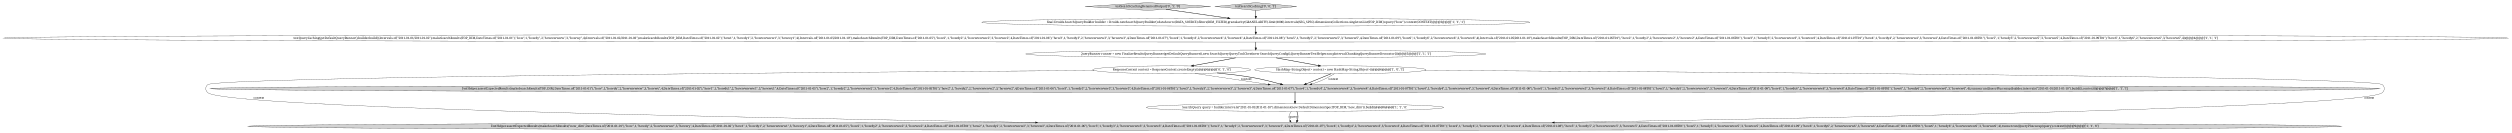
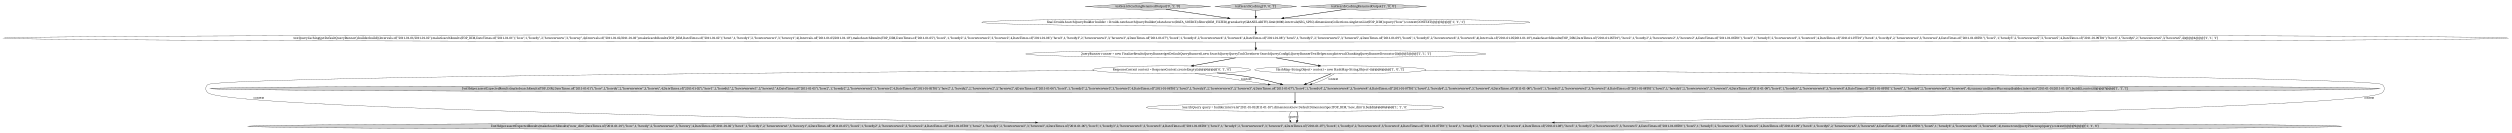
none -> (1364, 6)
